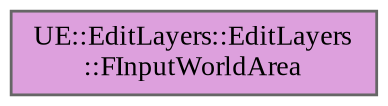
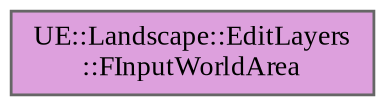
(194, 53) -> (193, 53)
